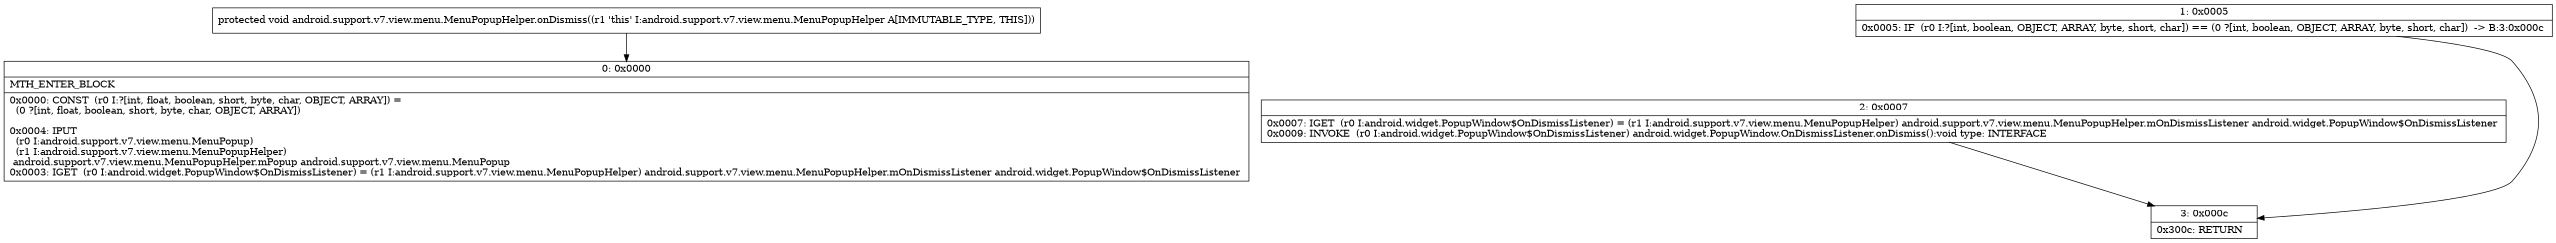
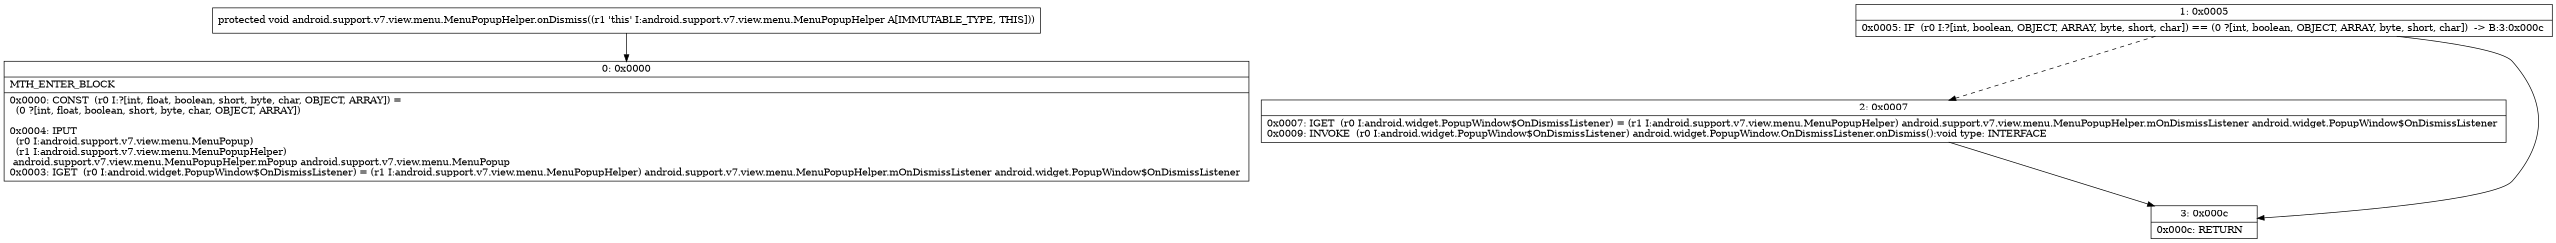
none -> (2055, 67)
(2204, 230) -> (2204, 230)
